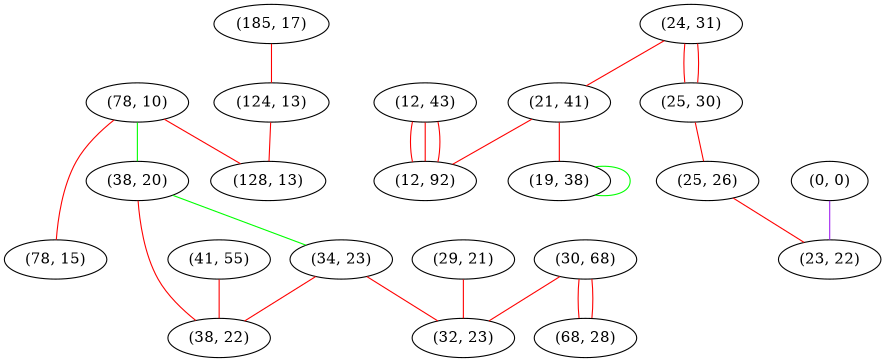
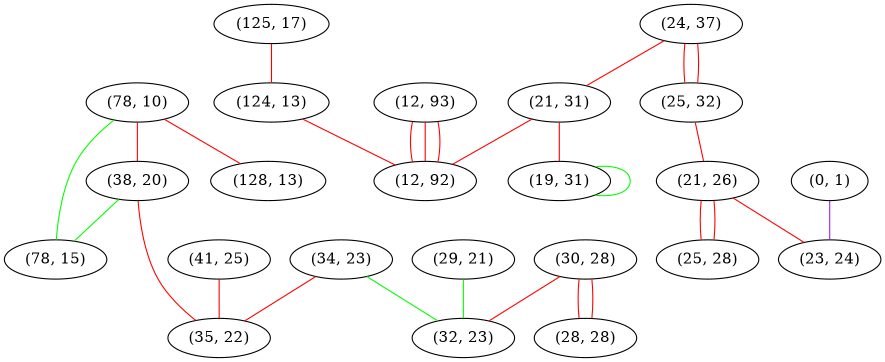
(271, 24) -> (271, 24)
(691, 24) -> (691, 24)
(425, 102) -> (425, 102)
(559, 102) -> (559, 102)
(691, 102) -> (691, 102)
(137, 142) -> (137, 142)
(270, 142) -> (349, 142)
(71, 173) -> (71, 173)
(559, 181) -> (559, 181)
(708, 181) -> (708, 181)
(830, 181) -> (830, 181)
(239, 220) -> (96, 220)
(219, 259) -> (219, 259)
(585, 259) -> (585, 259)
none -> (708, 259)
(830, 259) -> (830, 259)
(402, 299) -> (402, 299)
(463, 299) -> (463, 299)
(219, 338) -> (219, 338)
(585, 338) -> (585, 338)
